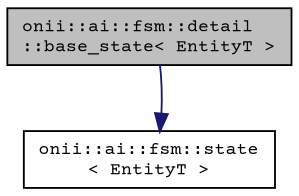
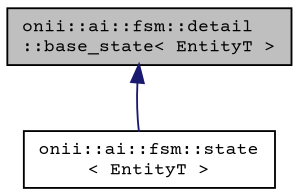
(162, 89) -> (137, 107)
